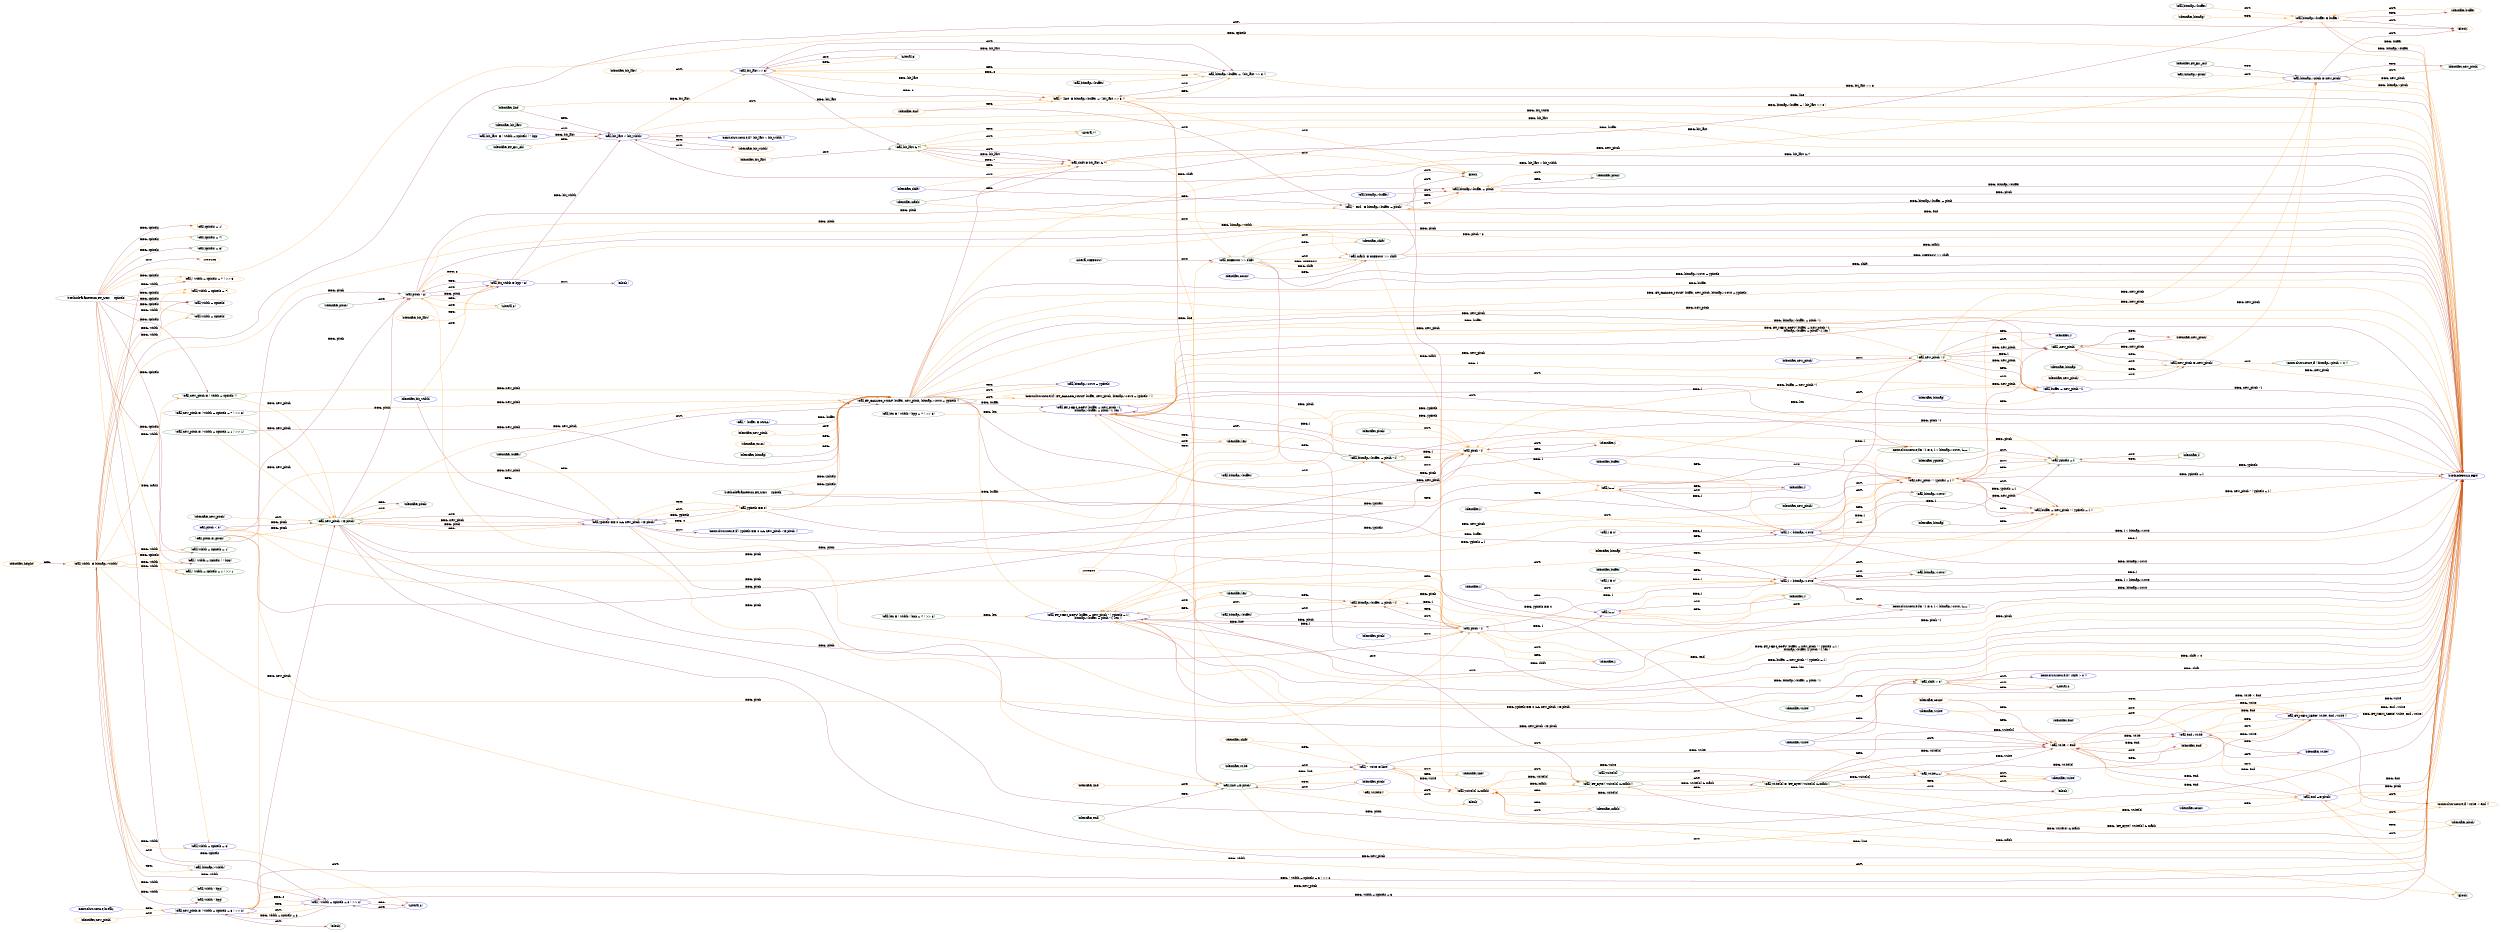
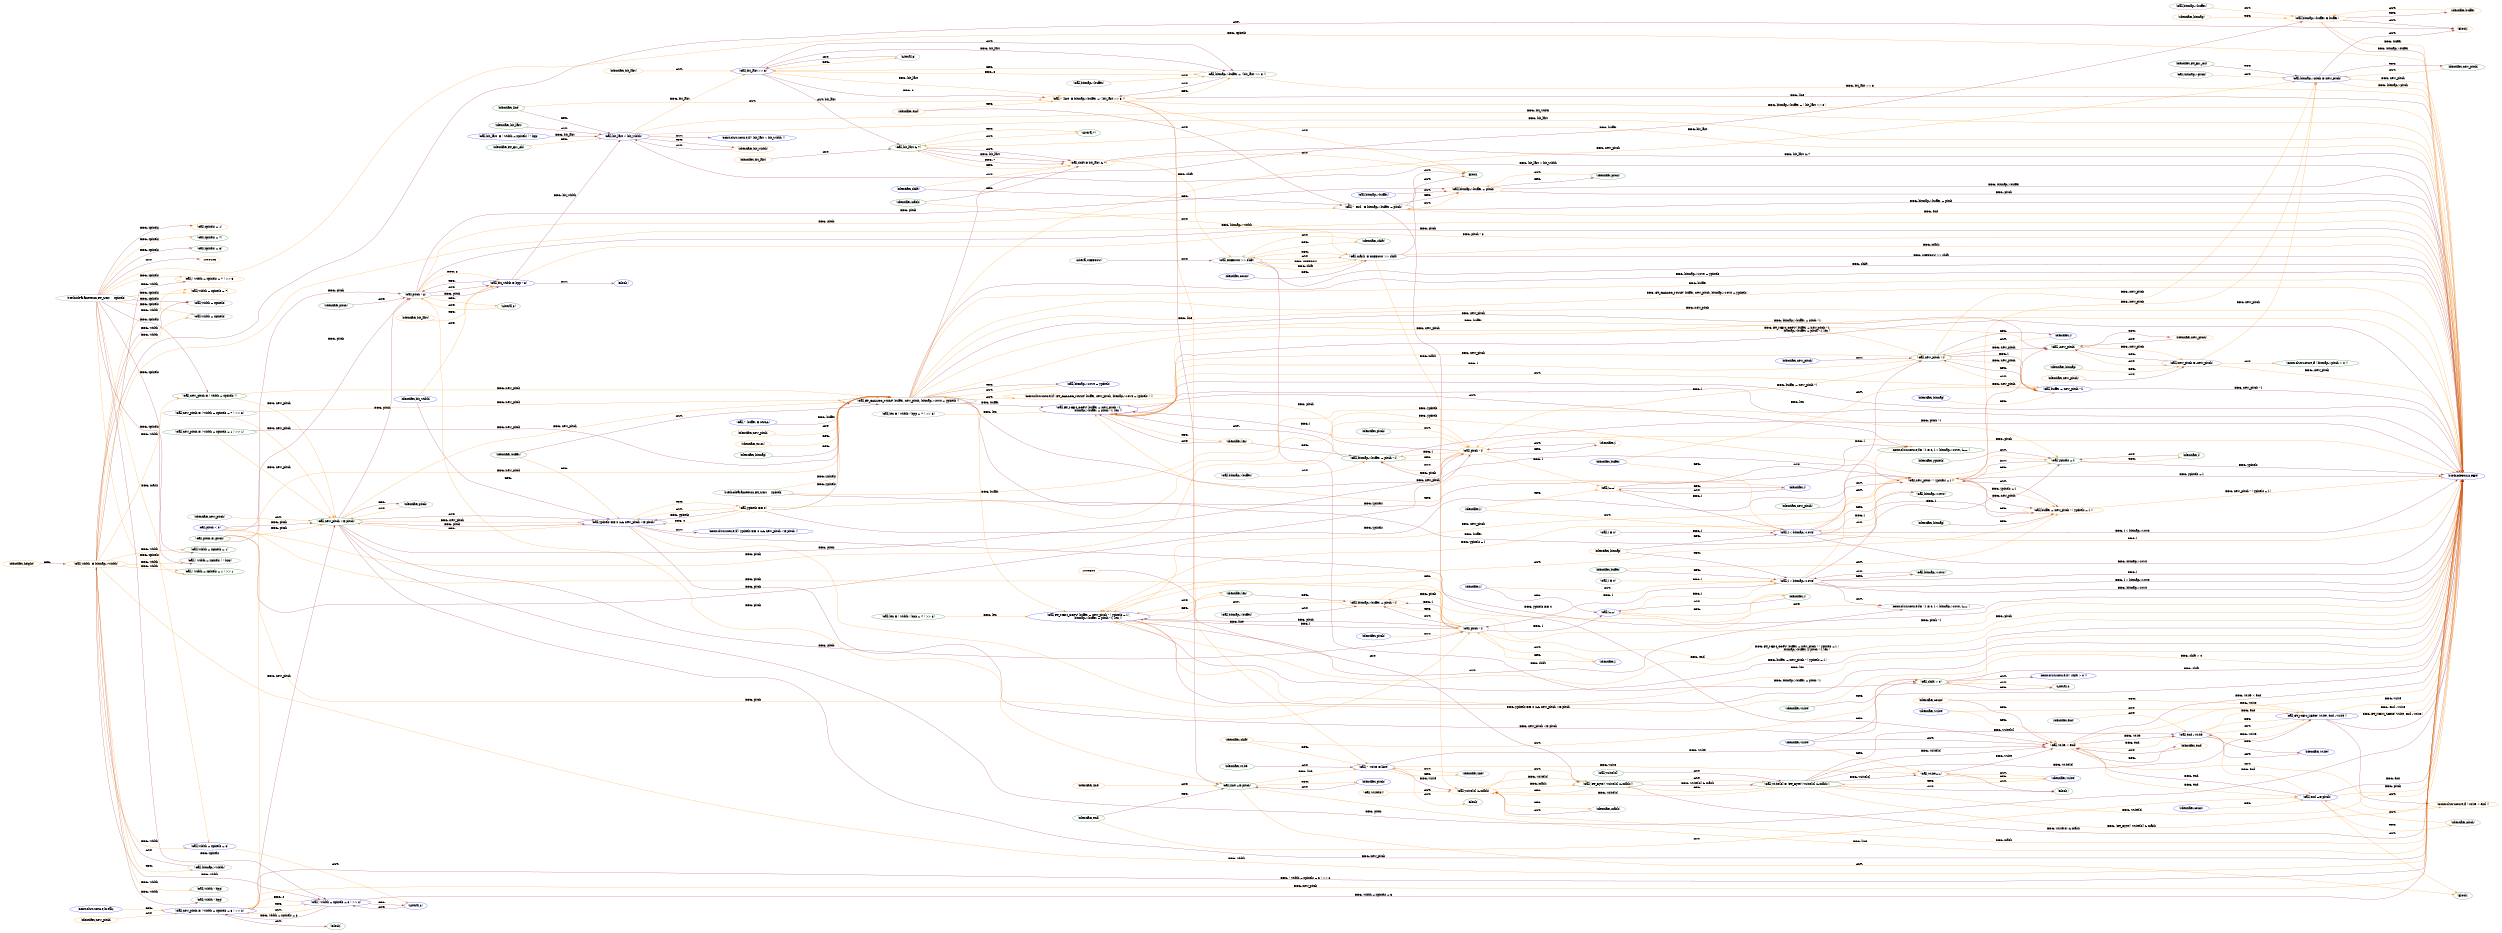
(826, 100) -> (826, 100)
(1189, 455) -> (1300, 253)
